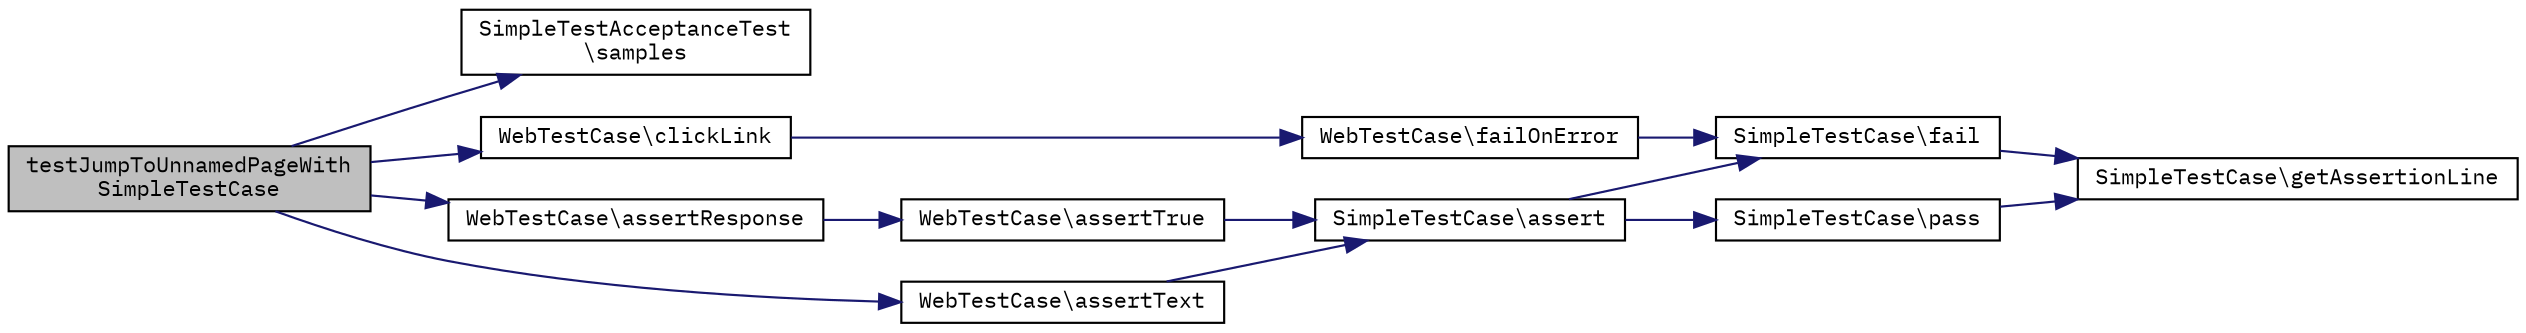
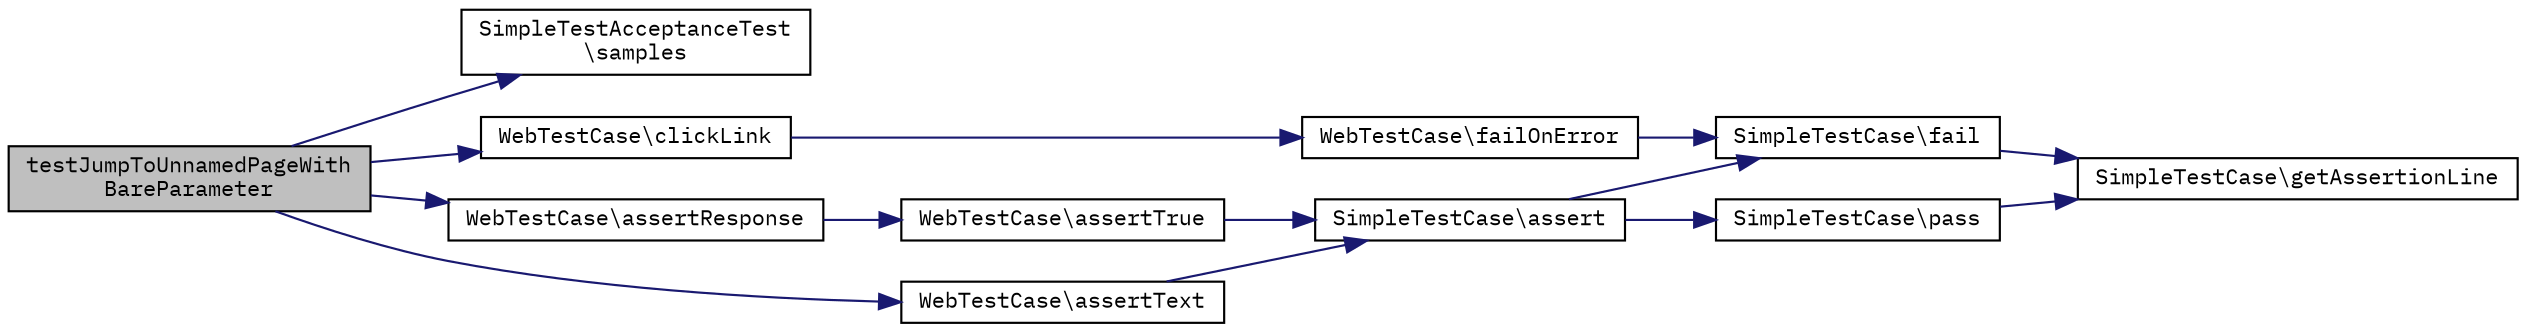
(190, 179) -> (190, 179)
